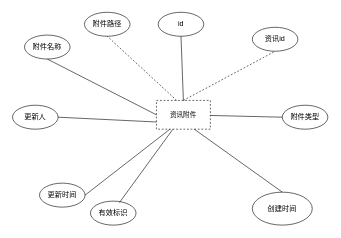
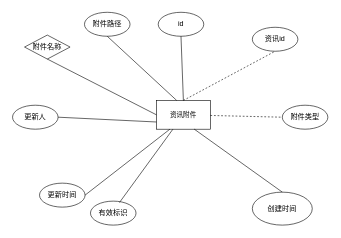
(47, 47) -> (47, 47)
(143, 69) -> (143, 69)
(183, 115) -> (183, 115)
(246, 116) -> (246, 116)
